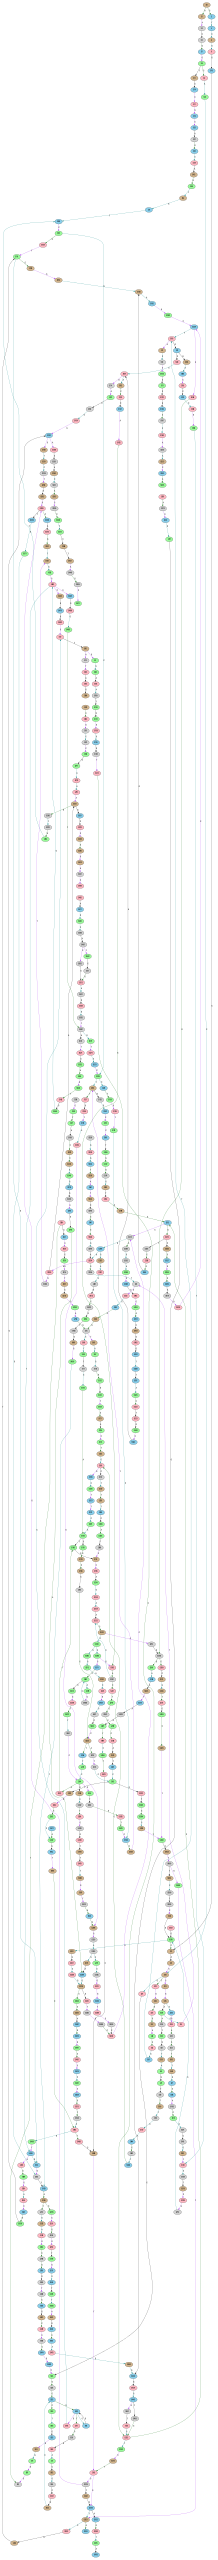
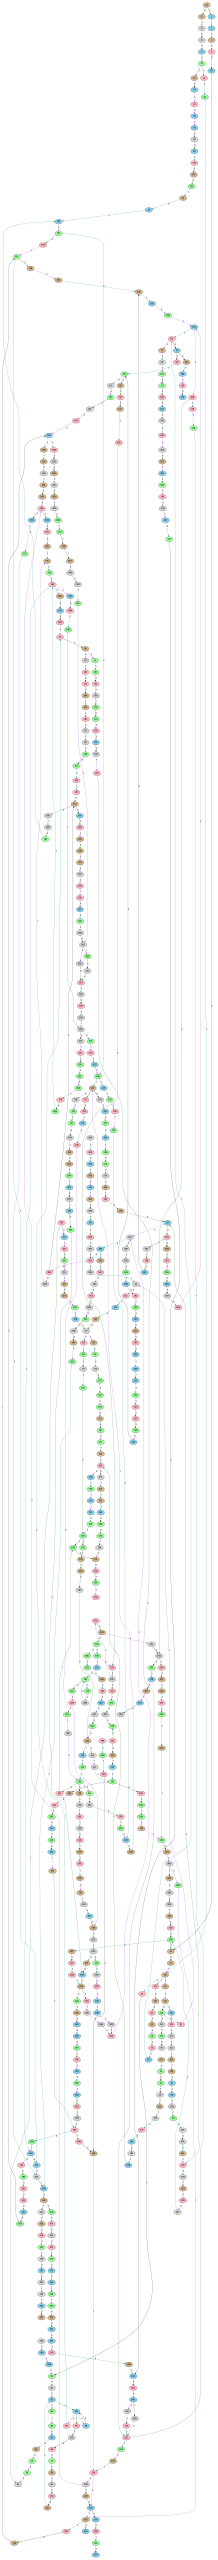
(124, 374) -> (124, 374)
(187, 403) -> (193, 403)
(120, 409) -> (120, 409)
none -> (162, 490)
none -> (86, 701)
none -> (83, 774)
none -> (80, 891)
none -> (85, 1094)
(167, 1261) -> (167, 1261)
(96, 1609) -> none
(102, 1726) -> none
(110, 1733) -> (113, 1734)
(46, 1828) -> (52, 1822)
(165, 1928) -> (170, 1921)
(97, 2013) -> (97, 2013)
(161, 2053) -> none
(41, 2329) -> none
